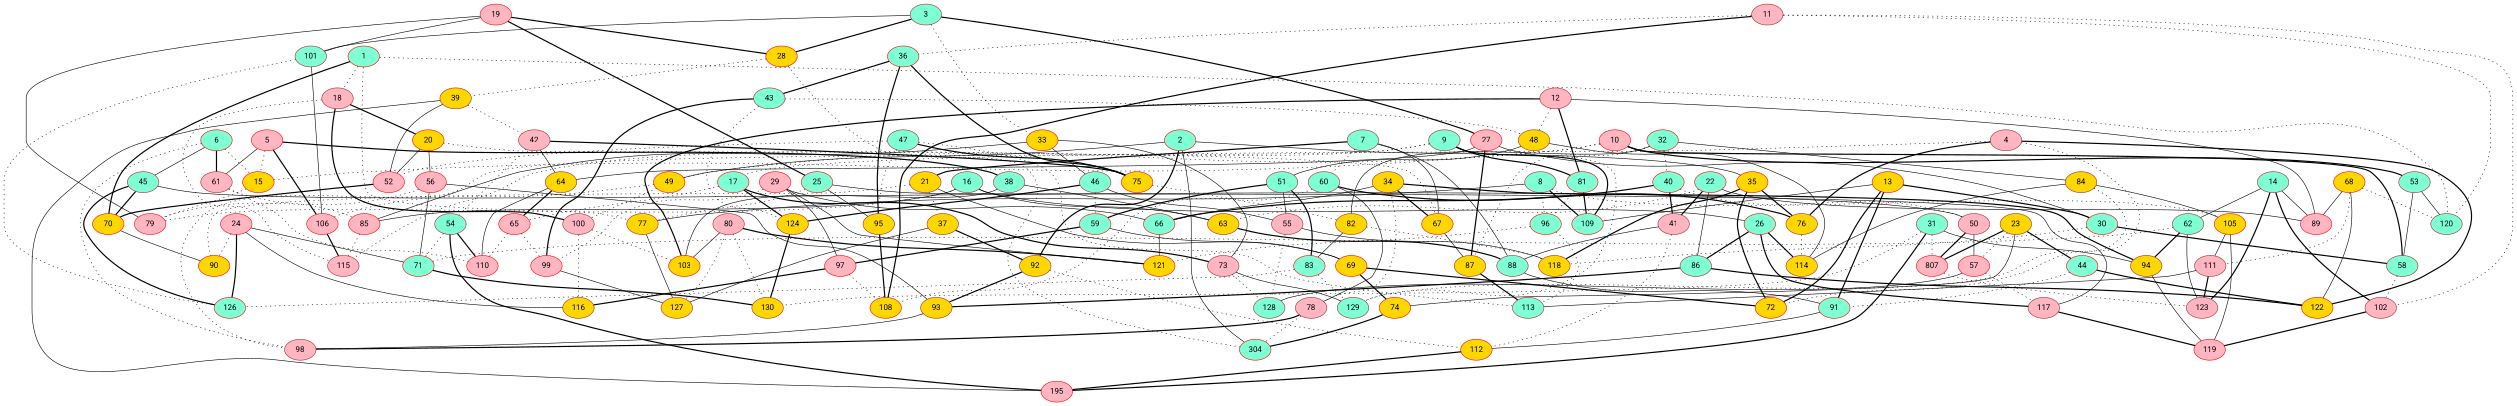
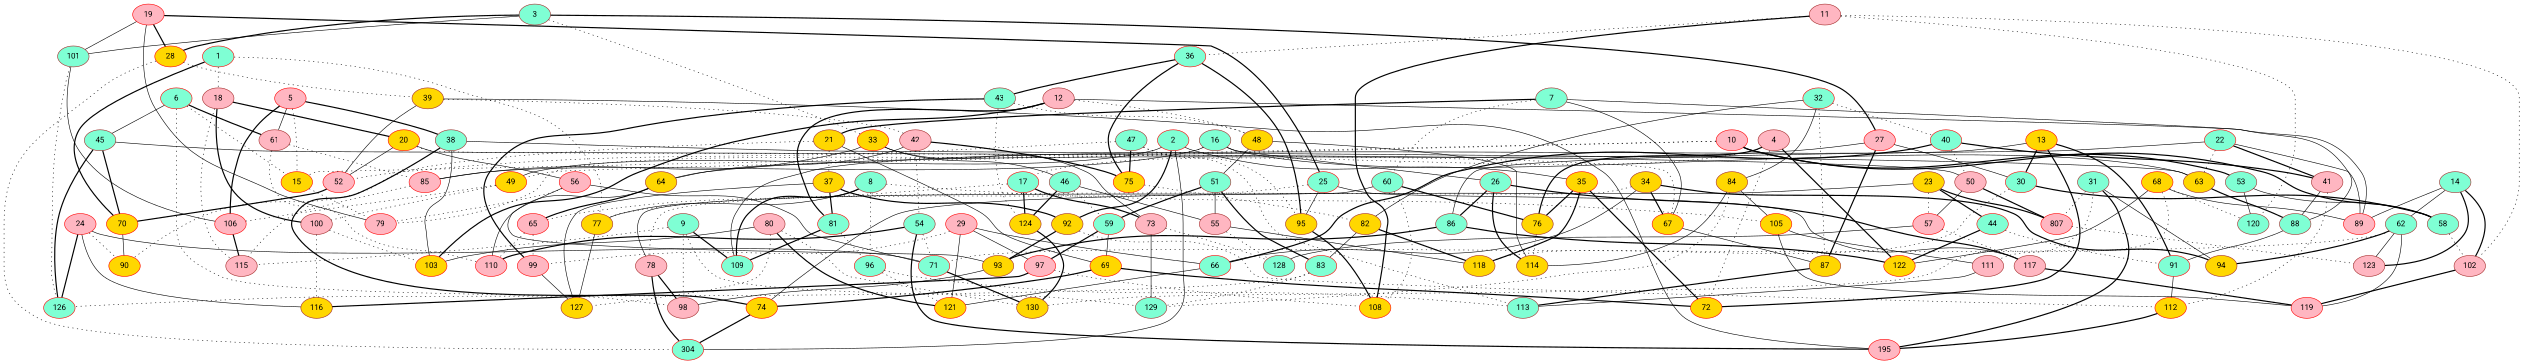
(1437, 84) -> none
(1513, 161) -> (831, 203)
(1415, 235) -> (1422, 245)
none -> (423, 287)
(2206, 287) -> none
(2175, 310) -> (2381, 285)
(1283, 329) -> (659, 311)
